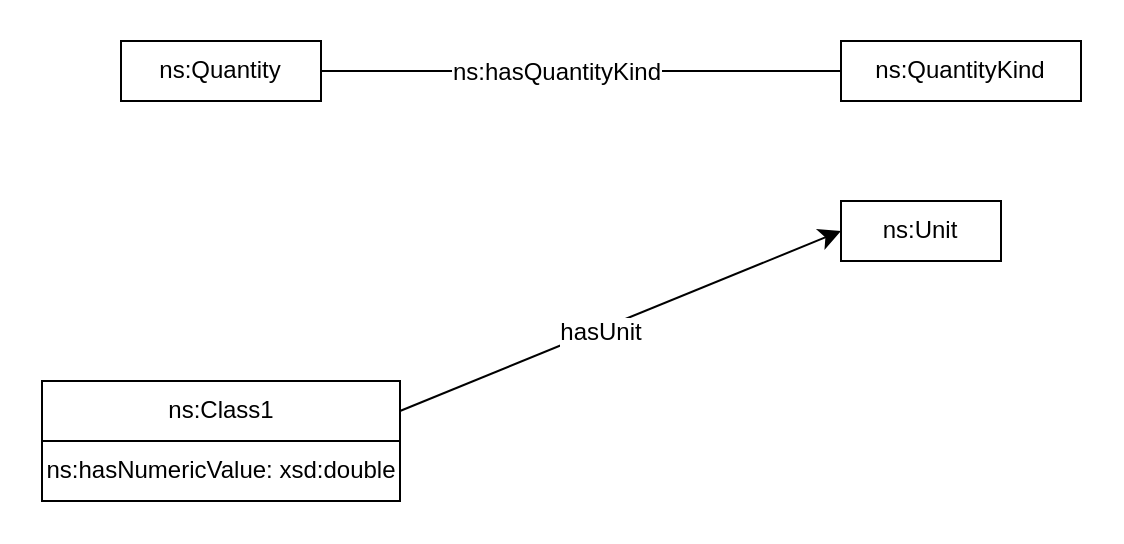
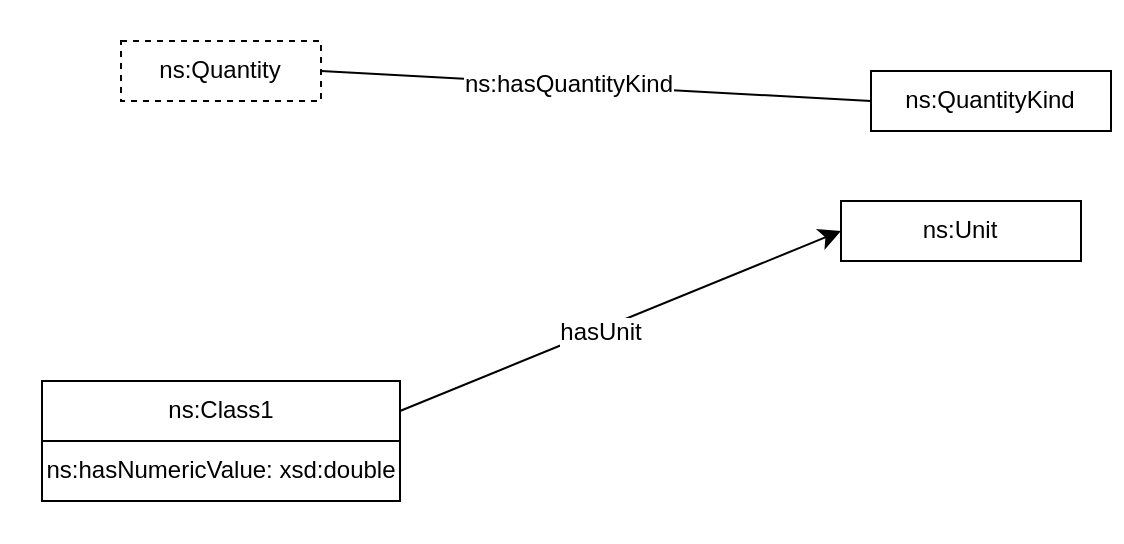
(221, 71) -> (221, 71)
(961, 71) -> (991, 101)
(921, 231) -> (961, 231)
